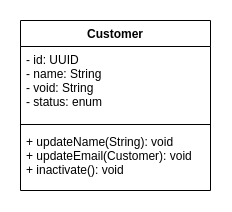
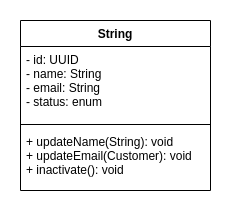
(115, 34) -> (115, 34)
(53, 60) -> (53, 60)
